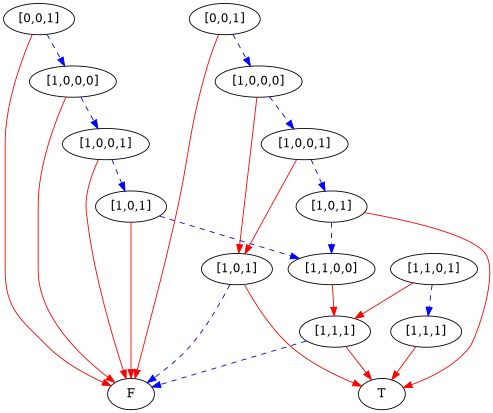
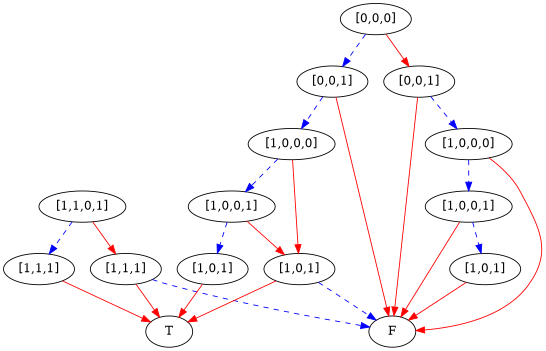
none -> (376, 19)
(332, 269) -> none
